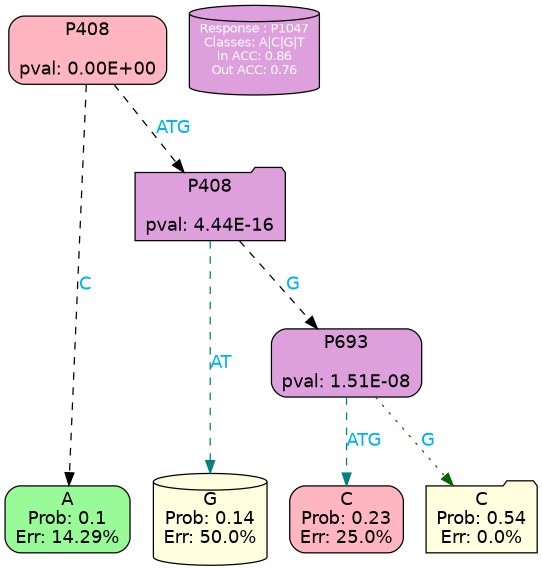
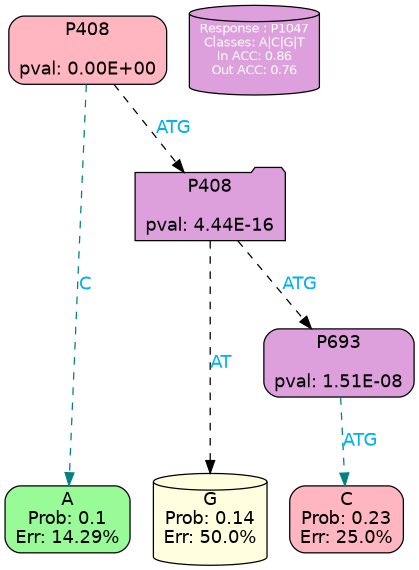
(78, 279) -> (78, 279)
(293, 285) -> (300, 285)
(210, 351) -> (210, 351)
(482, 519) -> none
